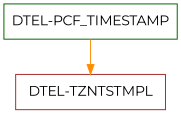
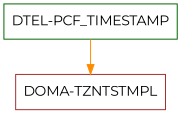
(91, 92) -> (91, 92)
